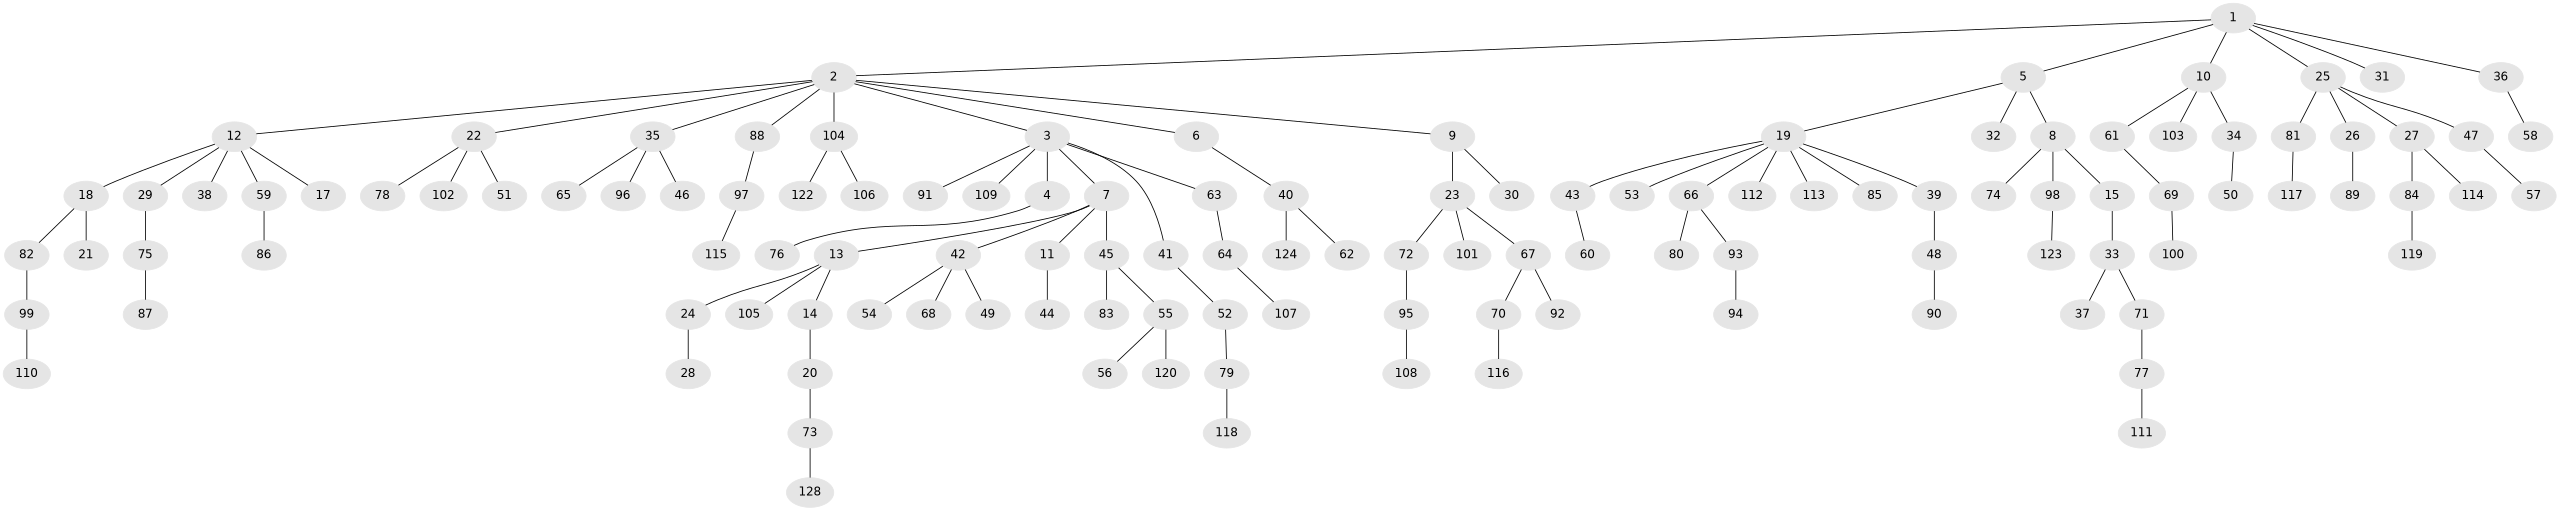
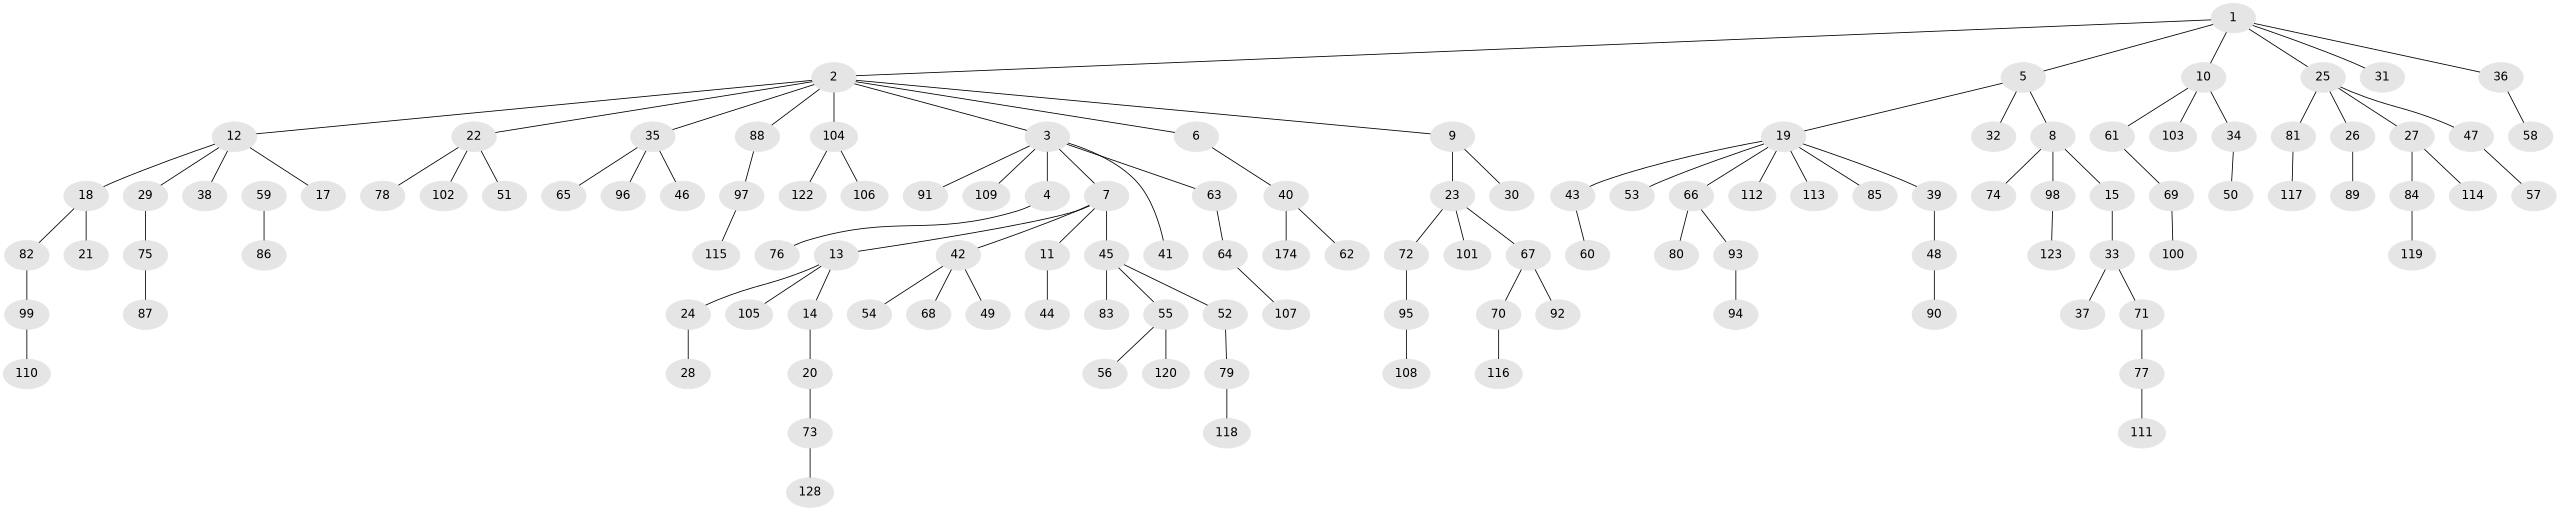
(249, 166) -> none
(1286, 255) -> (1286, 255)
(1195, 285) -> (1166, 285)
